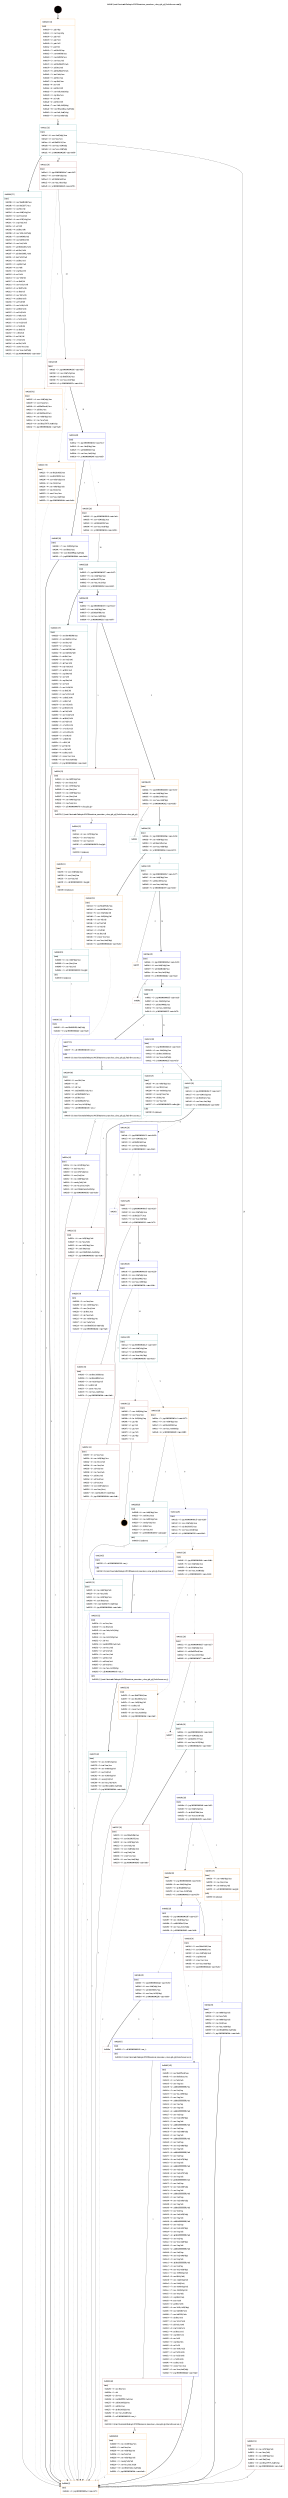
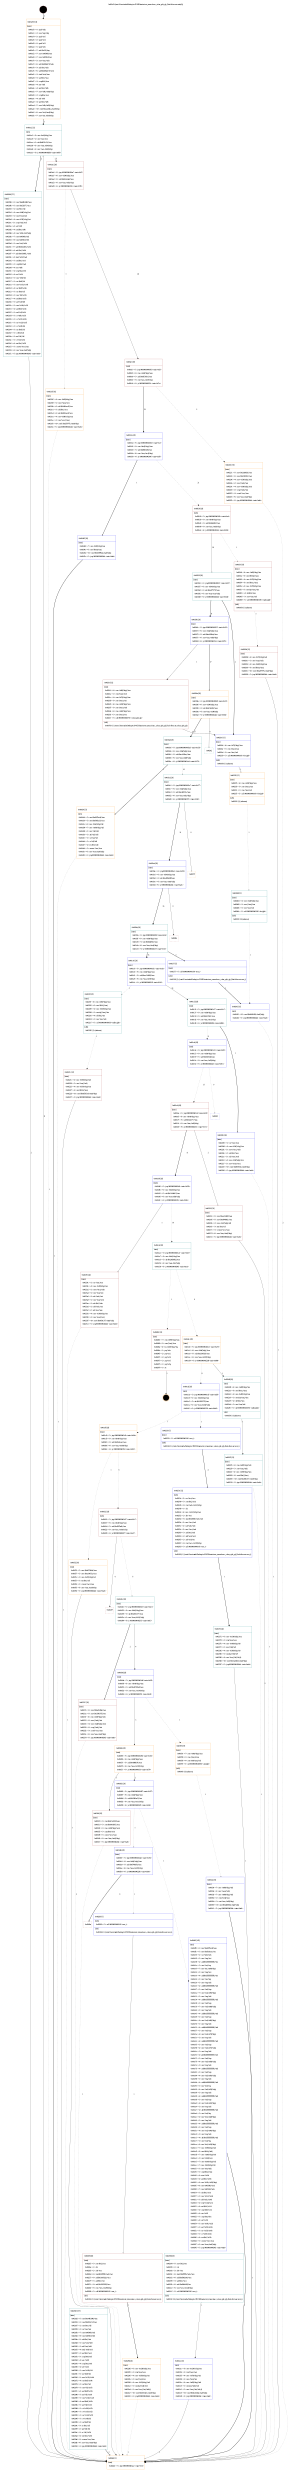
none -> (253, 586)
(73, 606) -> (234, 666)
(102, 1065) -> (229, 993)
